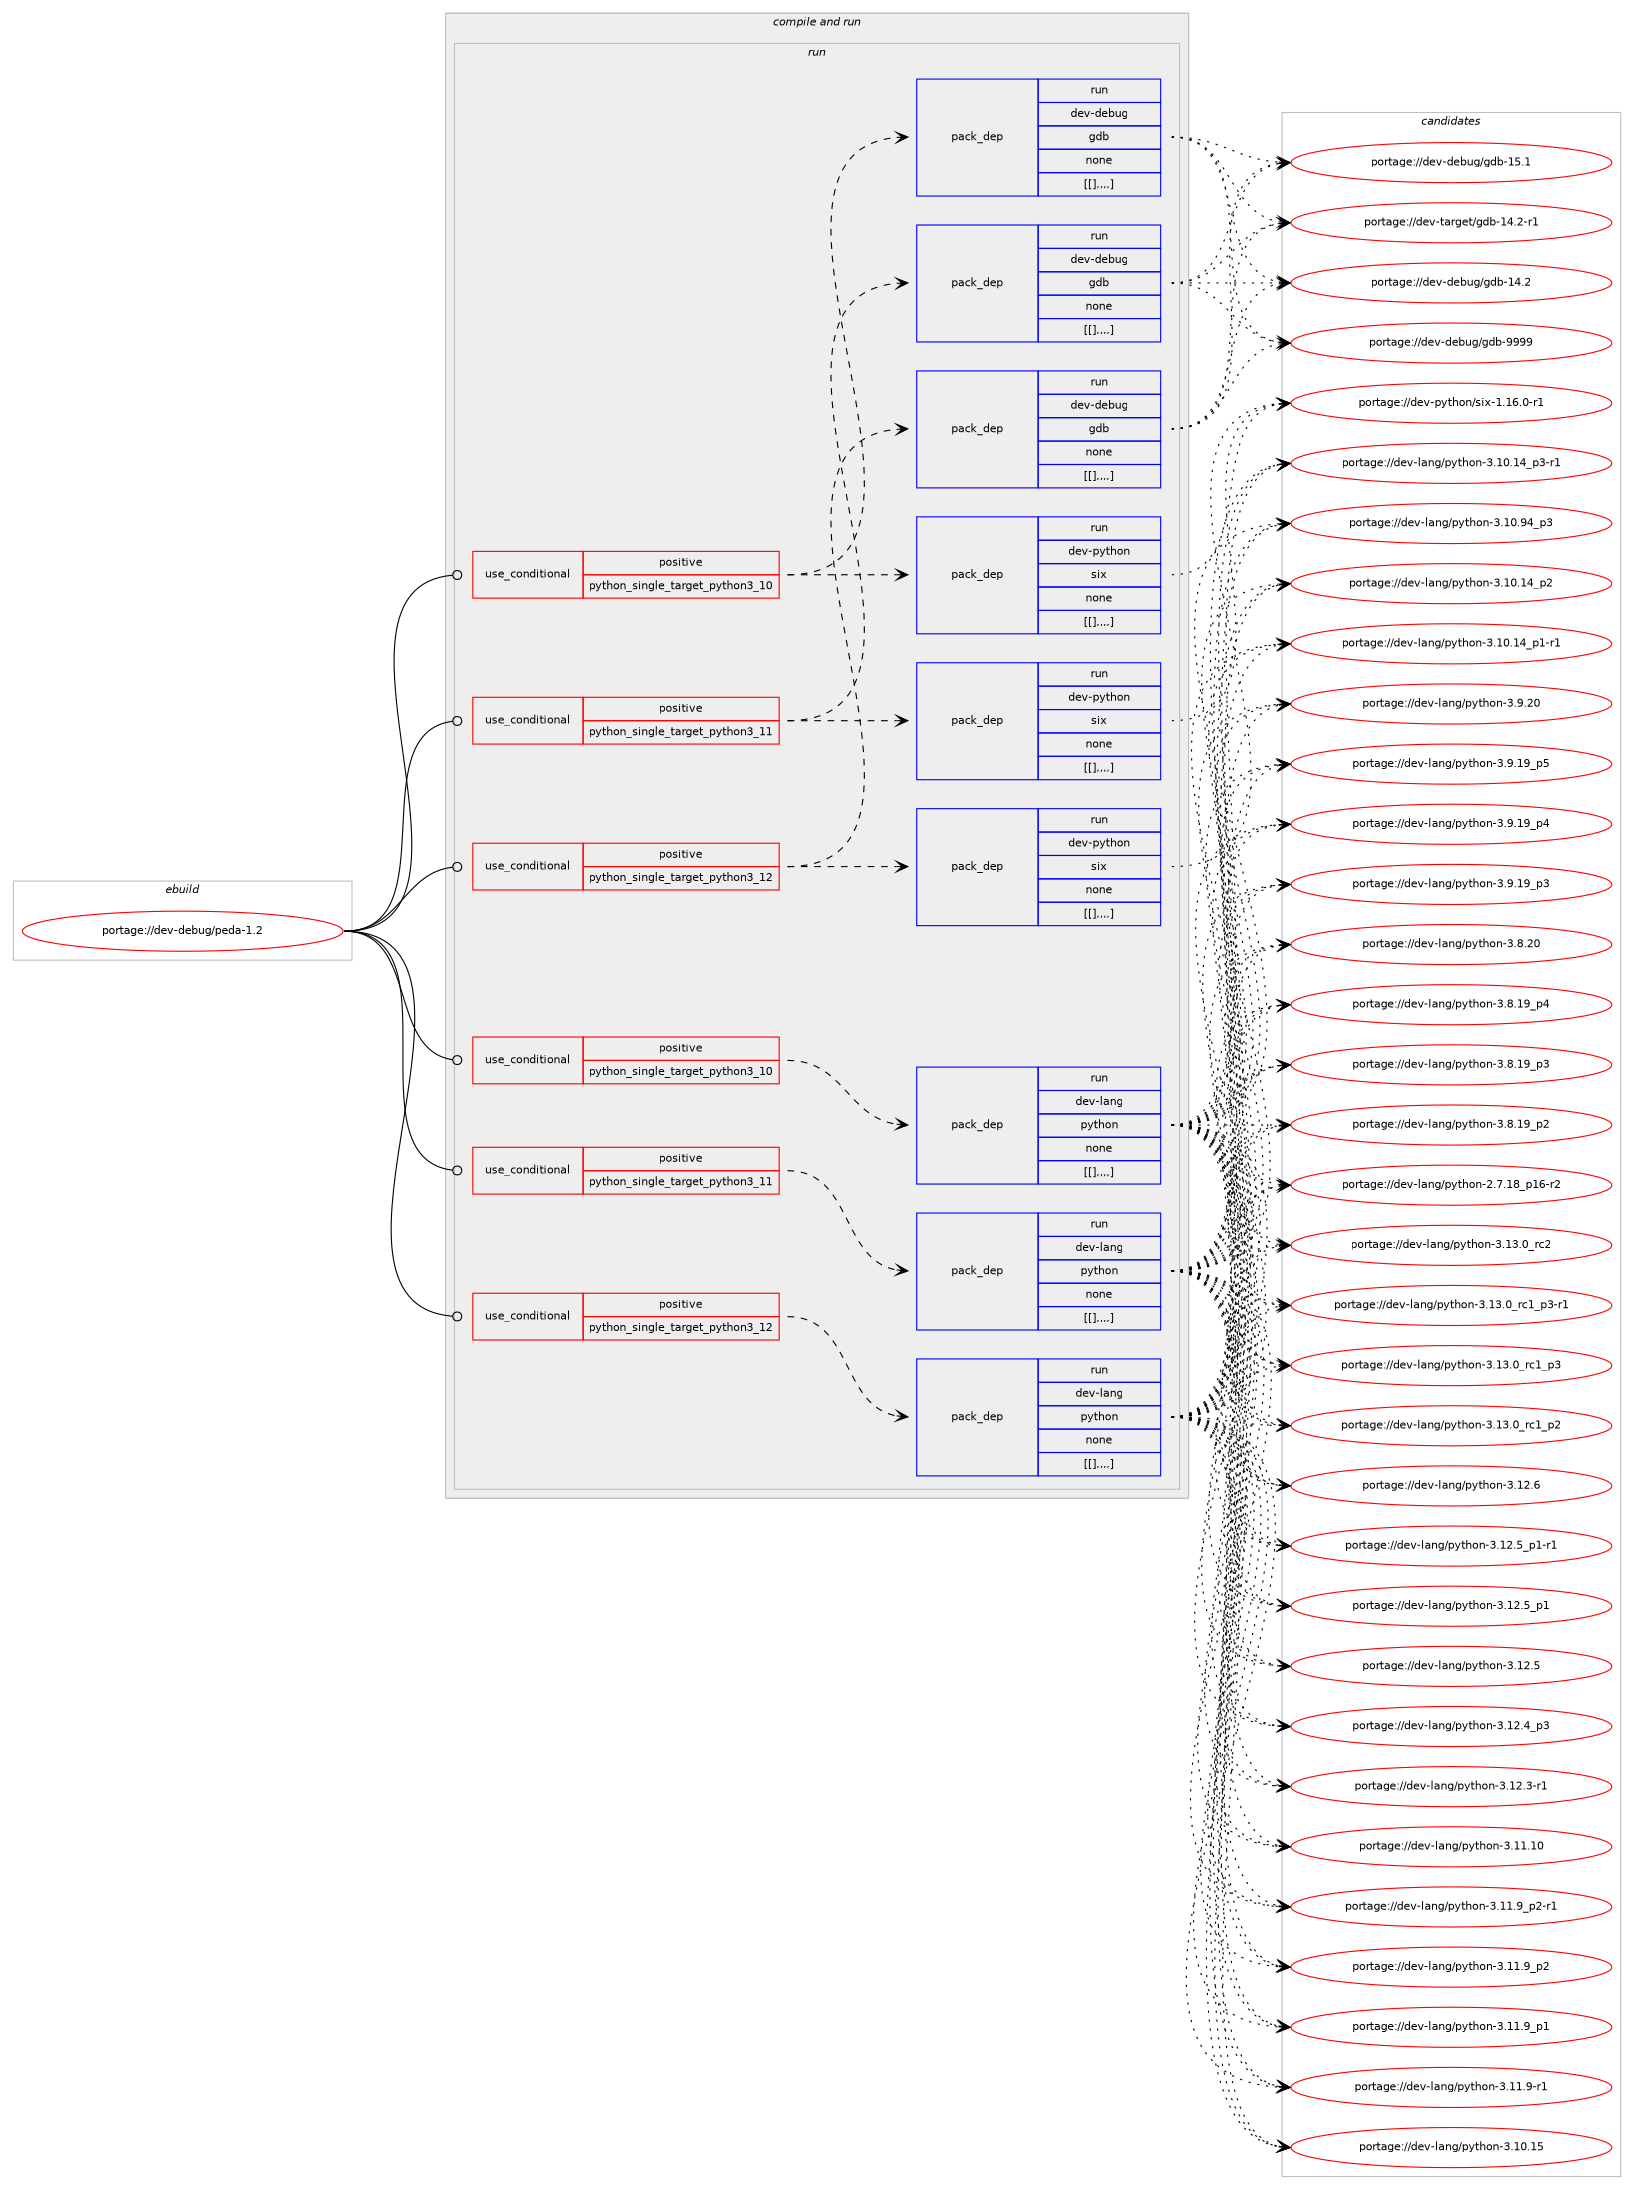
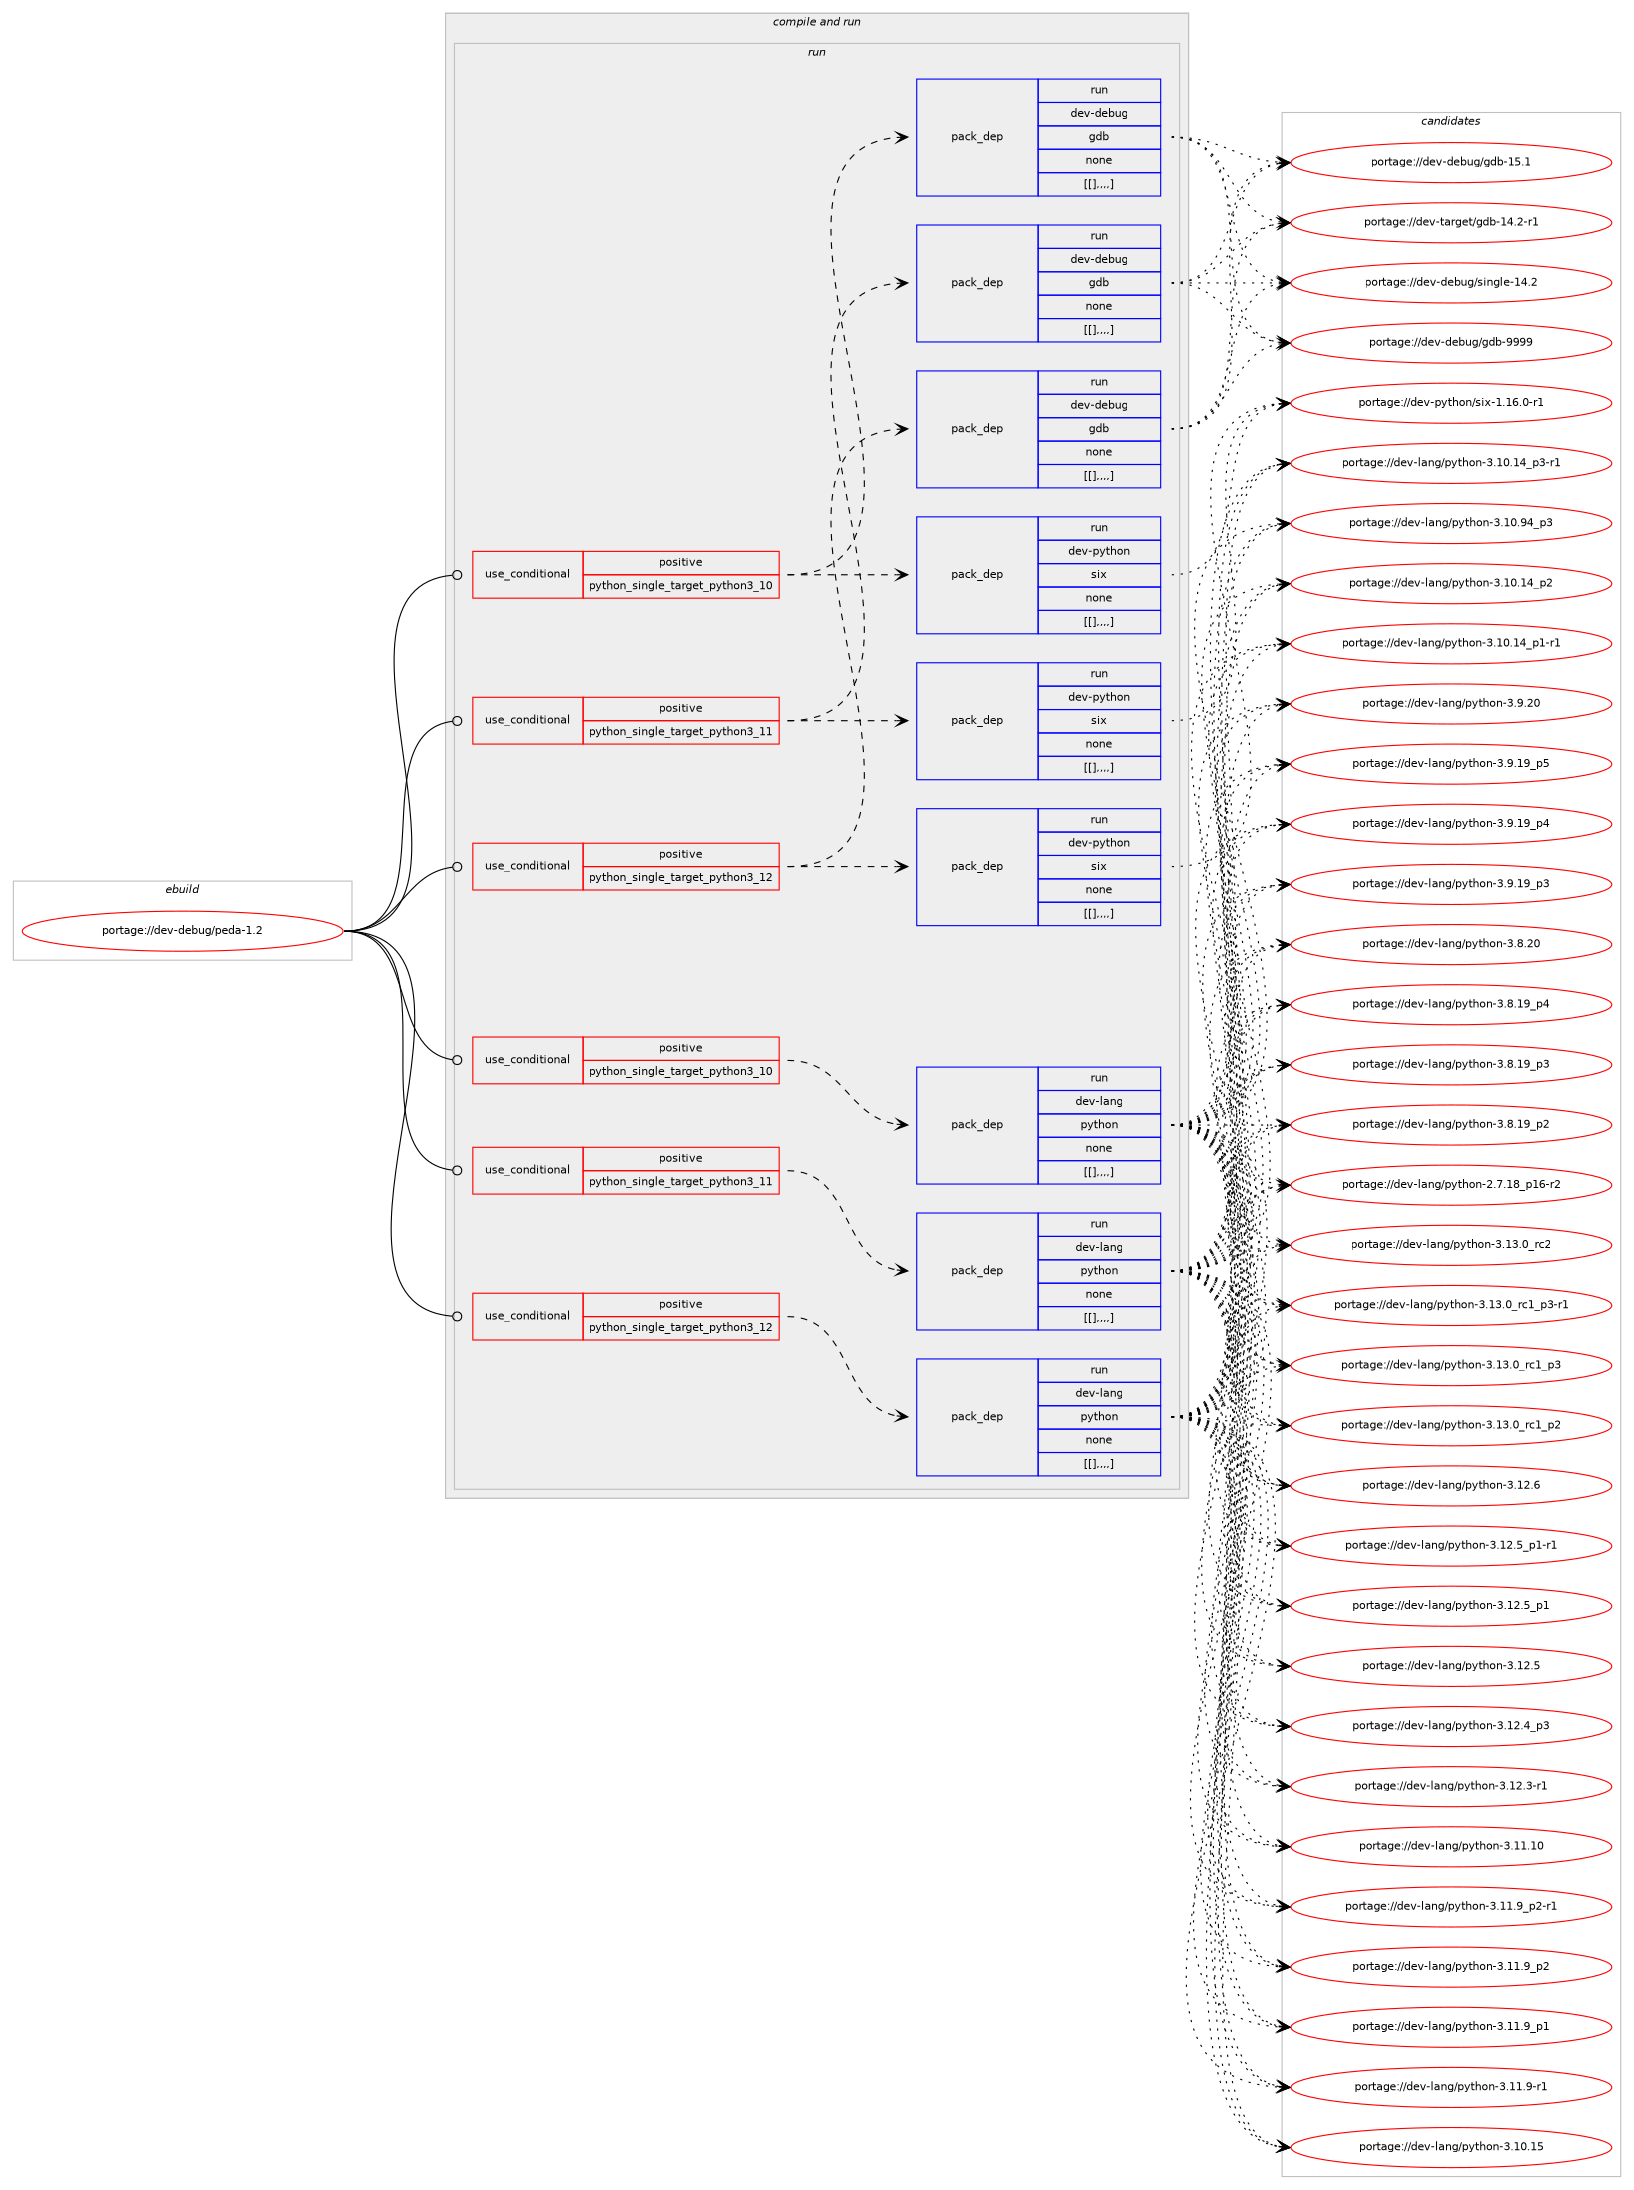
(1451, 283) -> (1451, 283)
